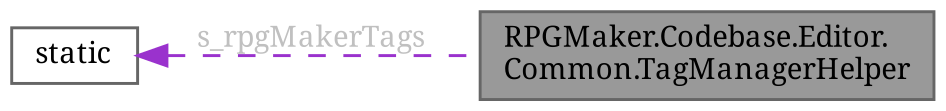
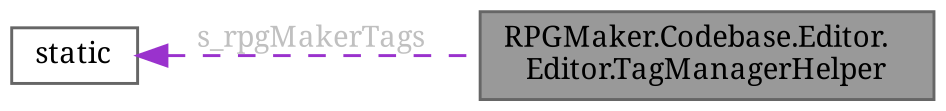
(707, 56) -> (707, 56)
